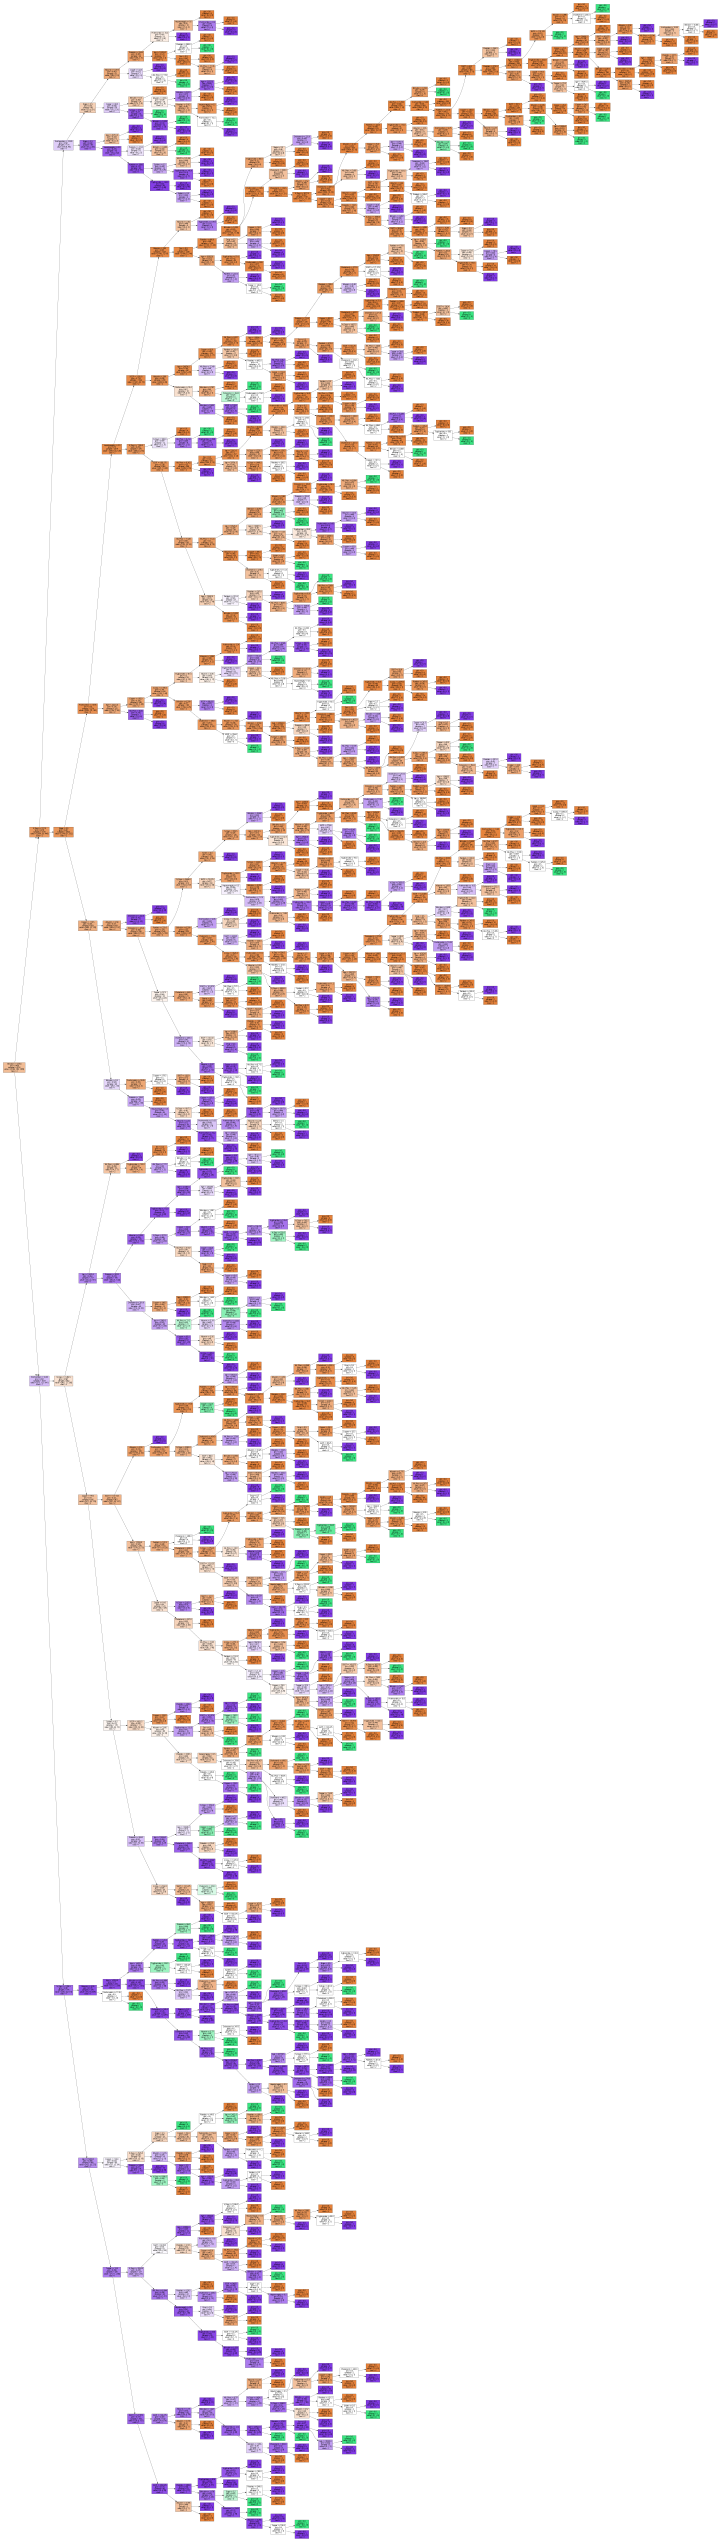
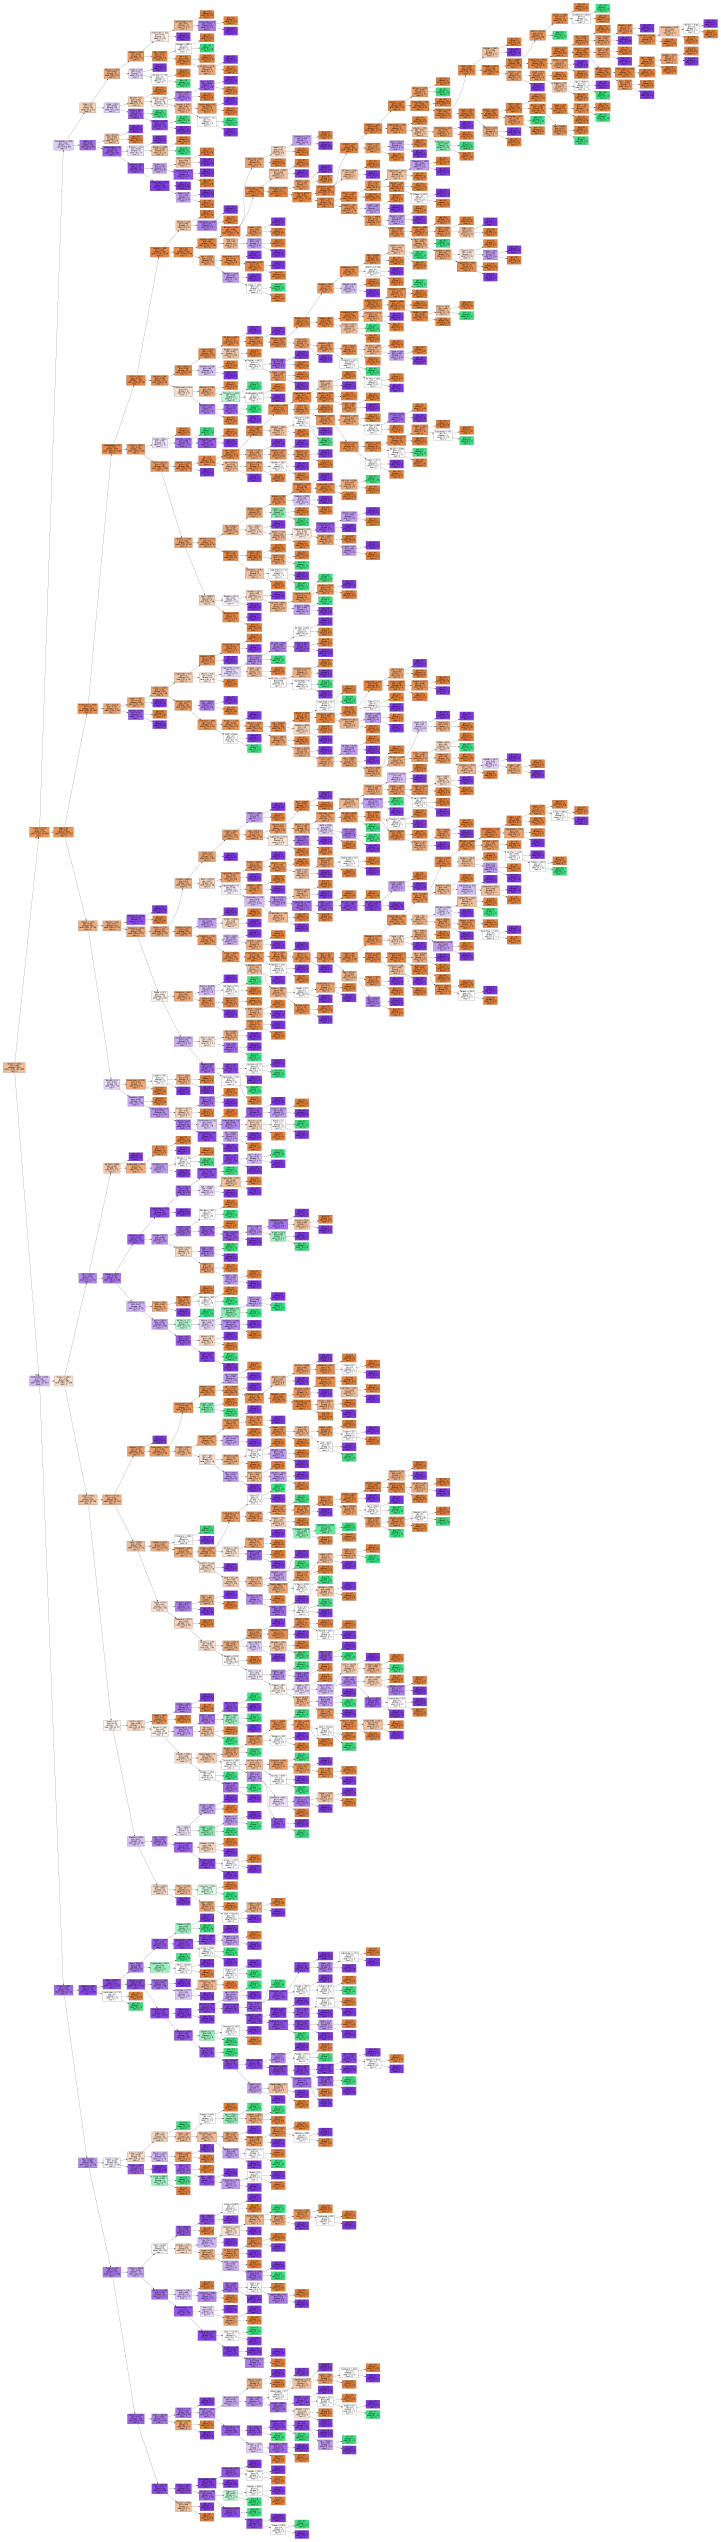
(325, 1416) -> (325, 1416)
